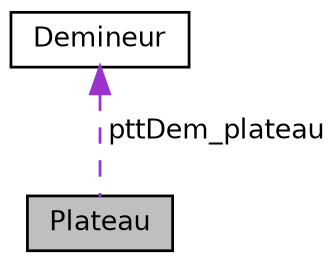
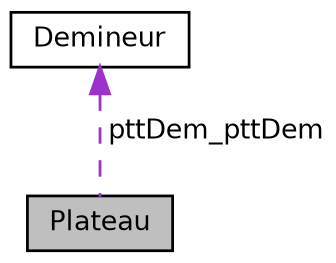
(212, 132) -> (212, 132)
